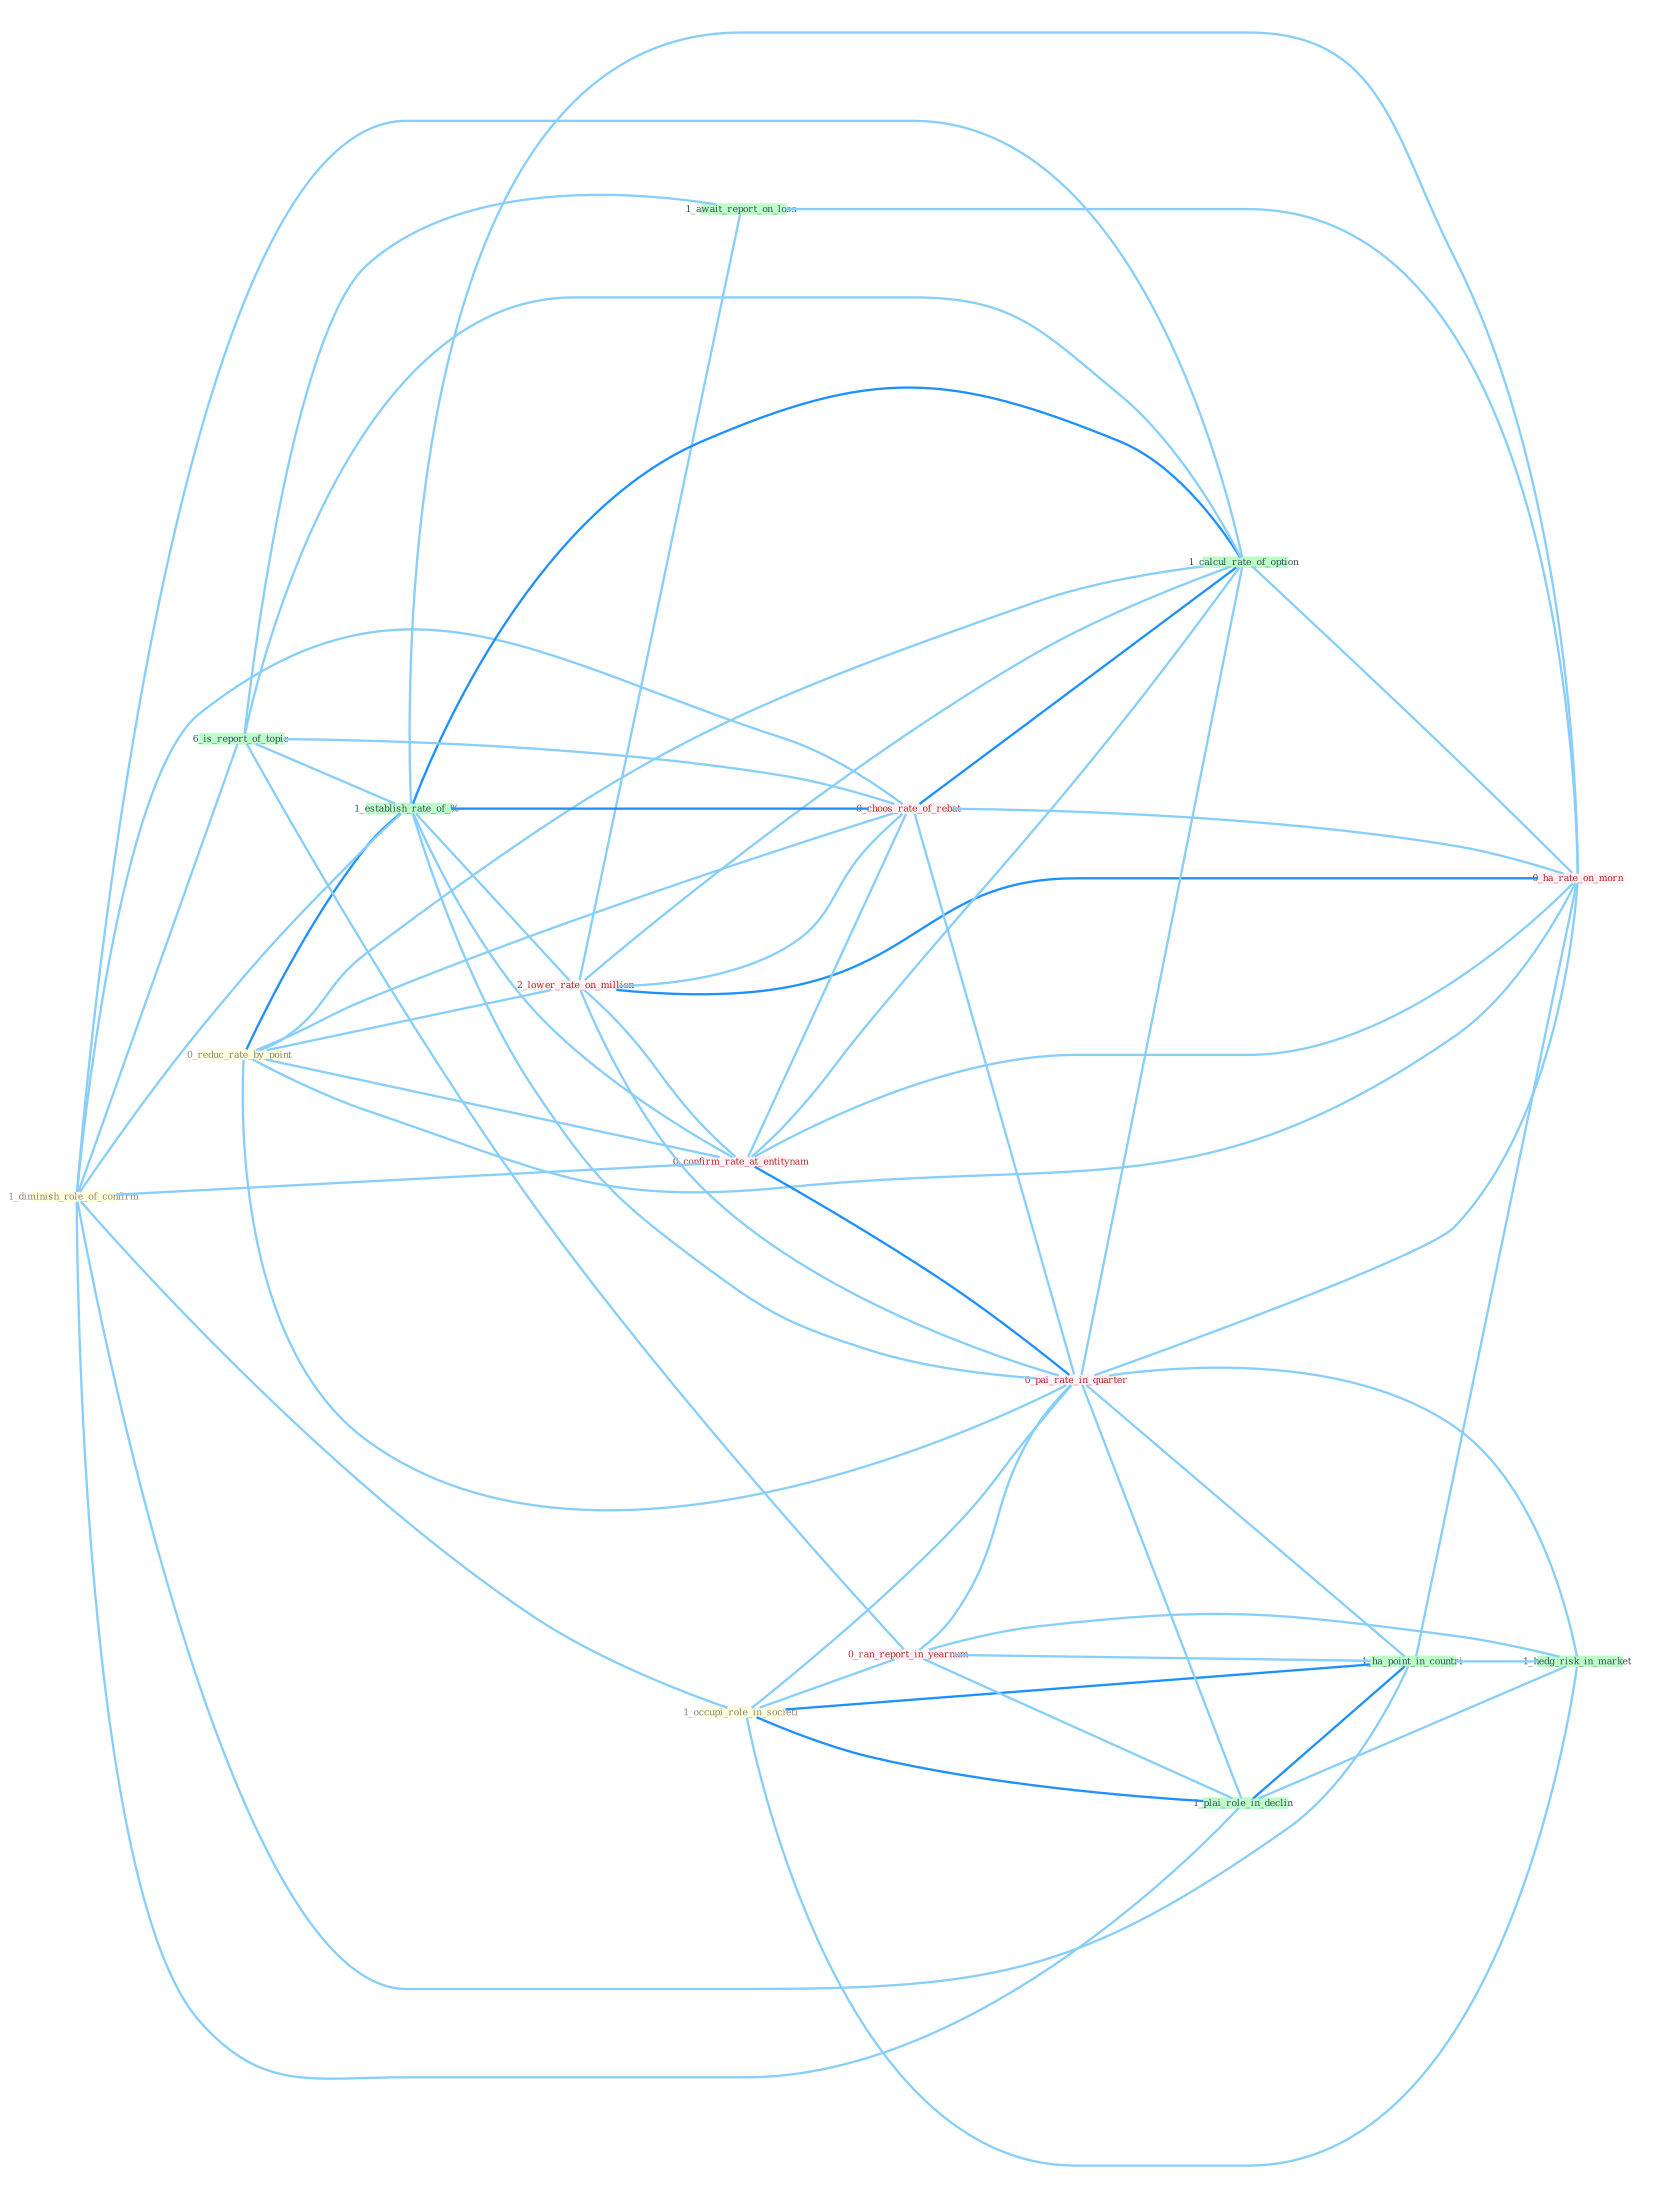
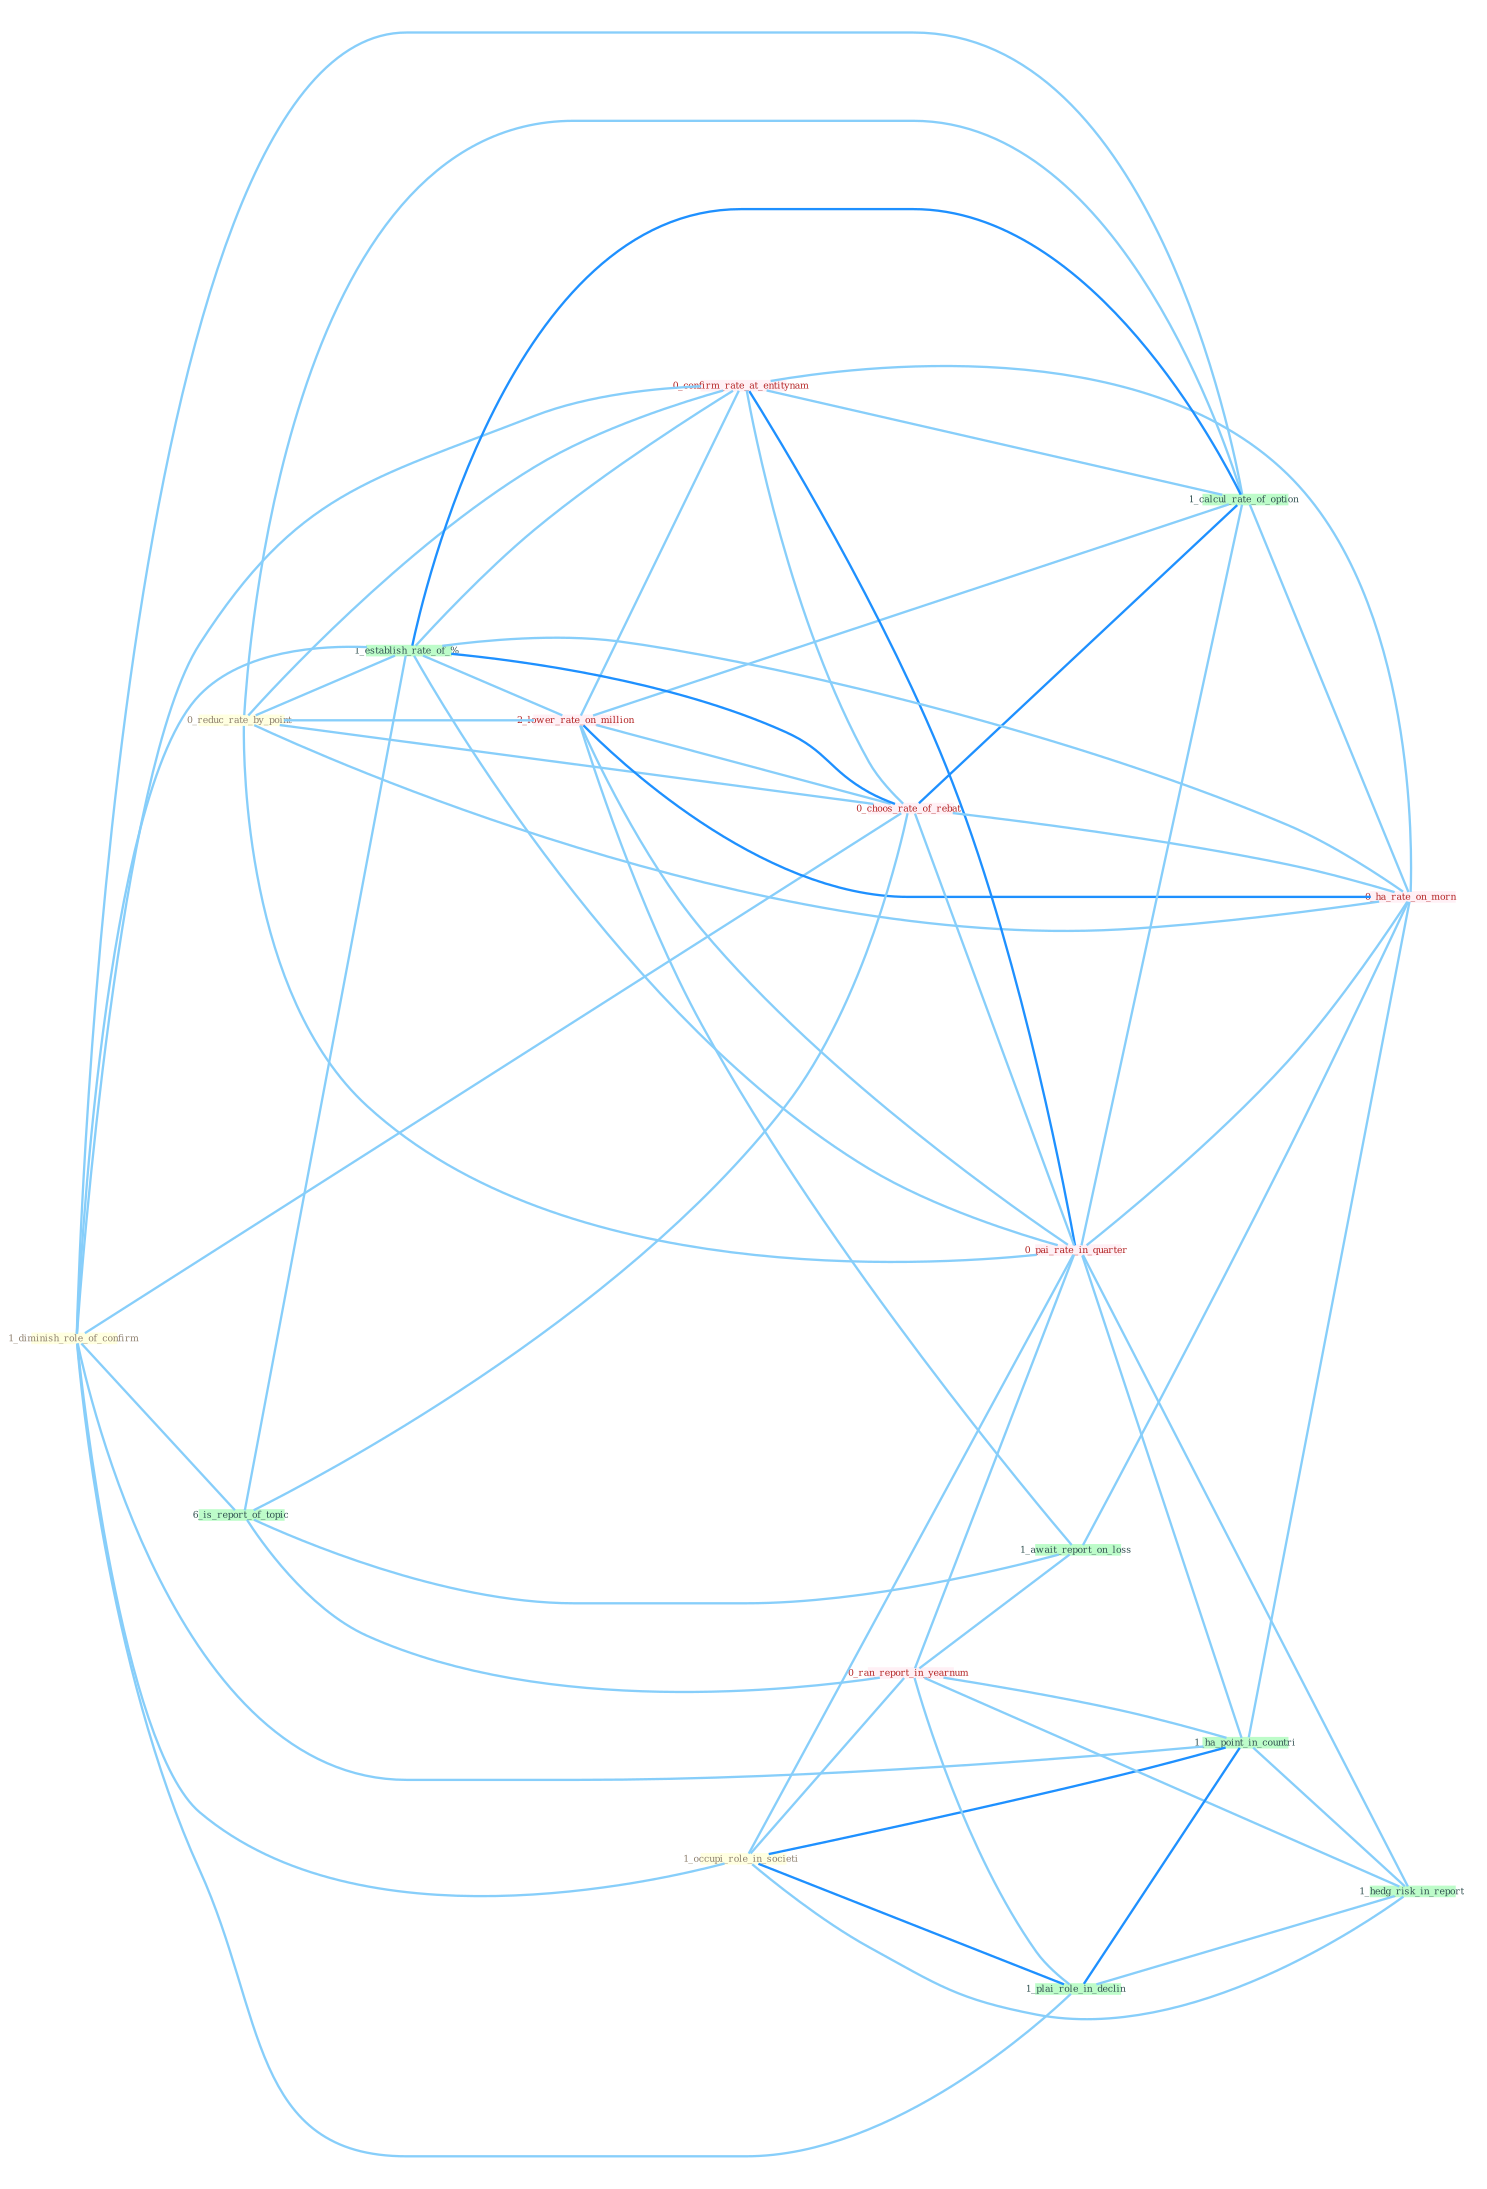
(671, 297) -> none
(313, 924) -> (325, 685)
(1162, 1592) -> none
none -> (995, 1611)
(1580, 1661) -> (1413, 1891)
